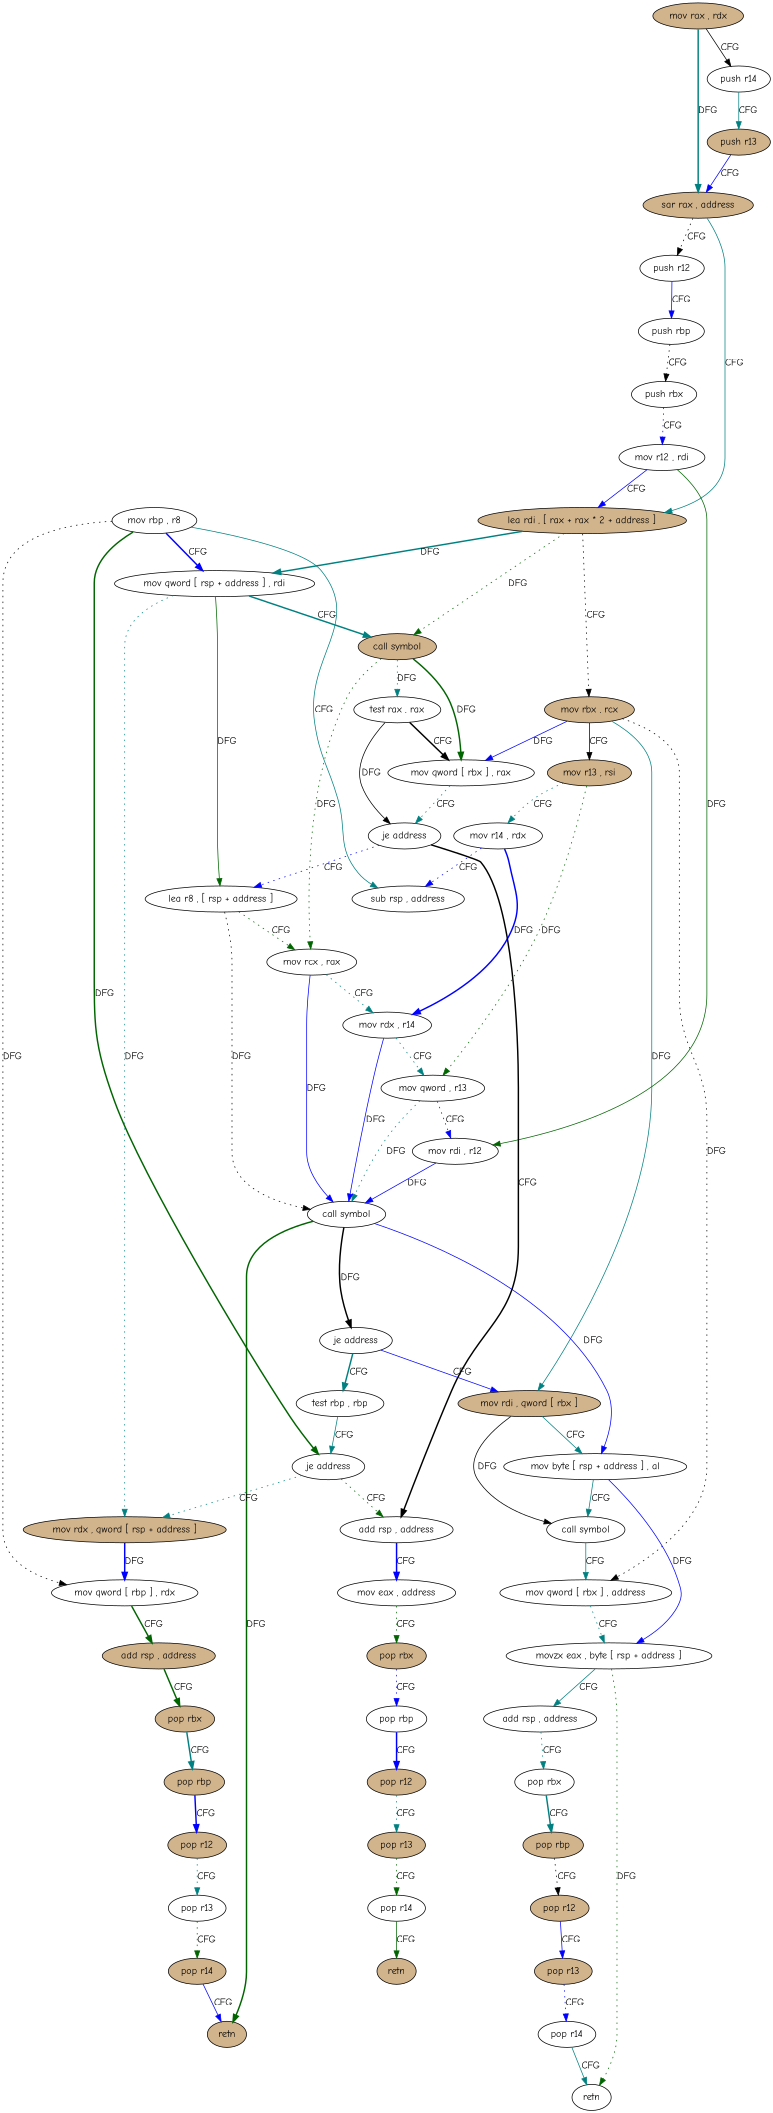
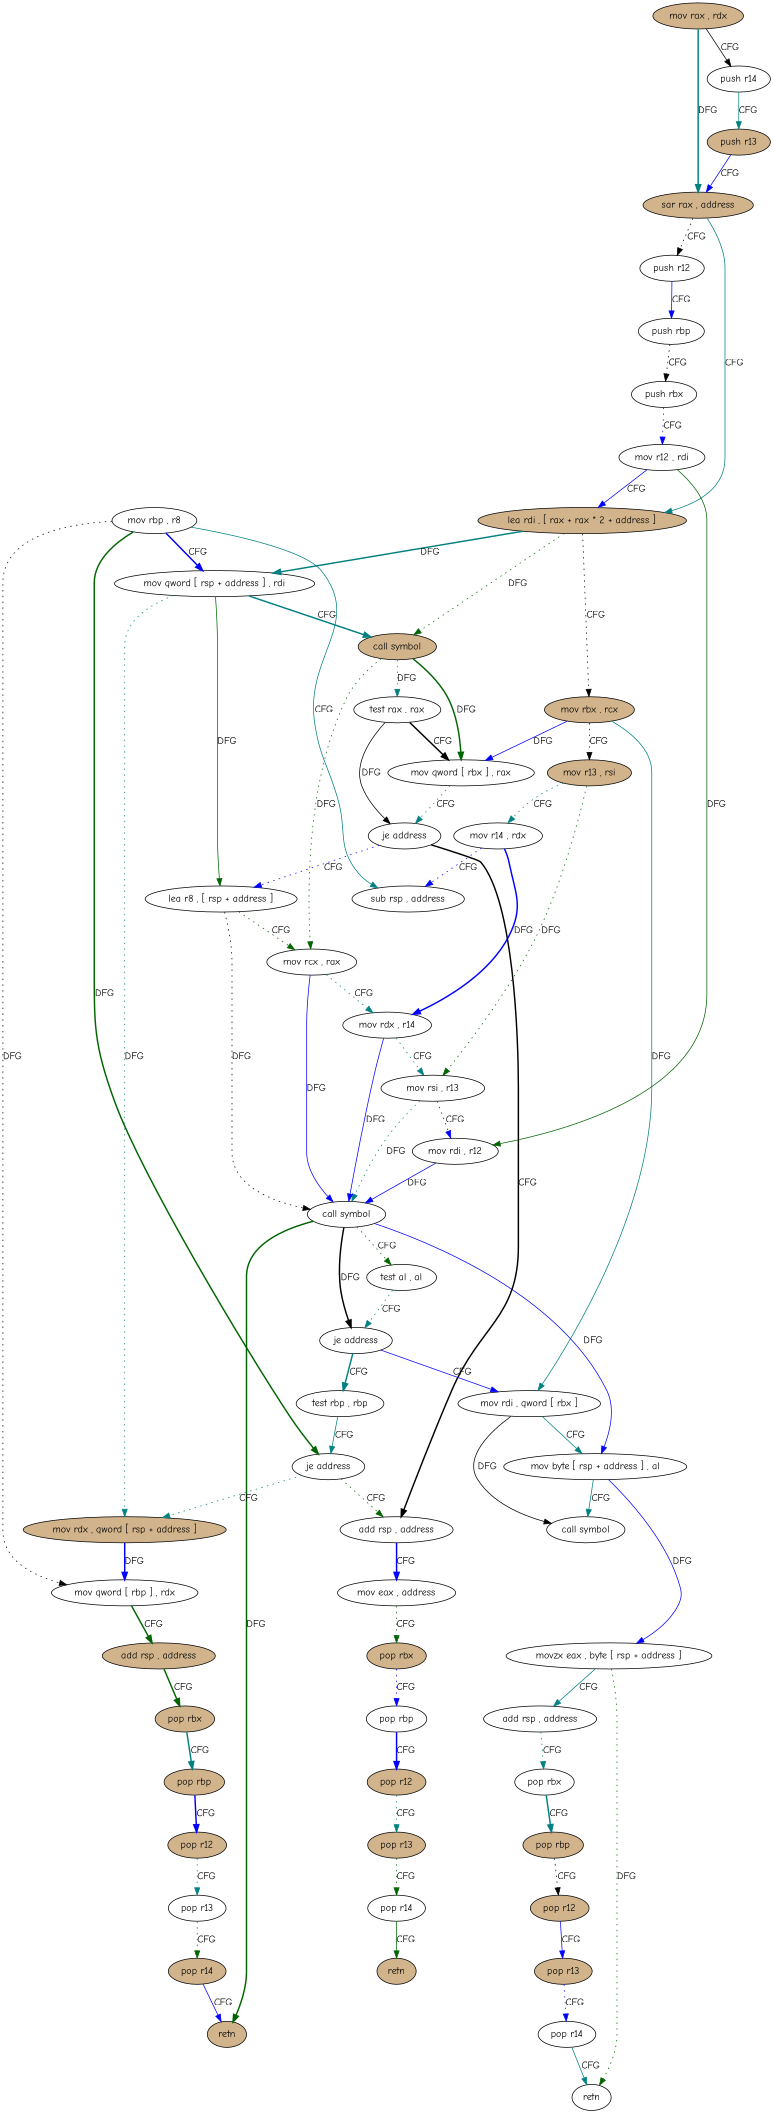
(589, 738) -> (589, 738)
(433, 1088) -> (433, 1088)
none -> (402, 1277)
(529, 1404) -> (529, 1404)
(586, 1593) -> none
